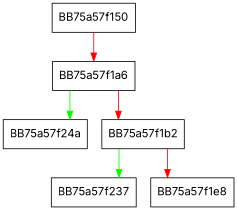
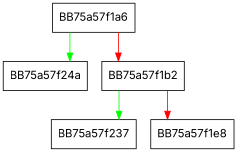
(94, 18) -> none
